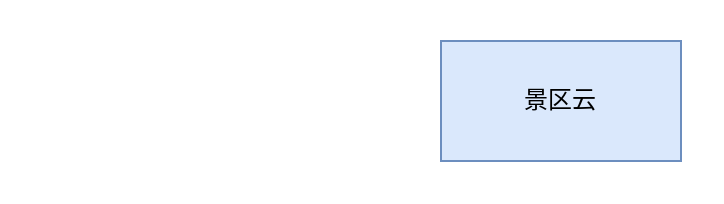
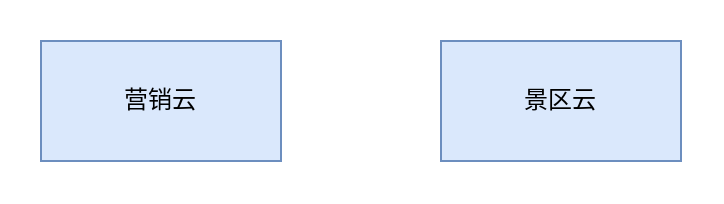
none -> (161, 101)
